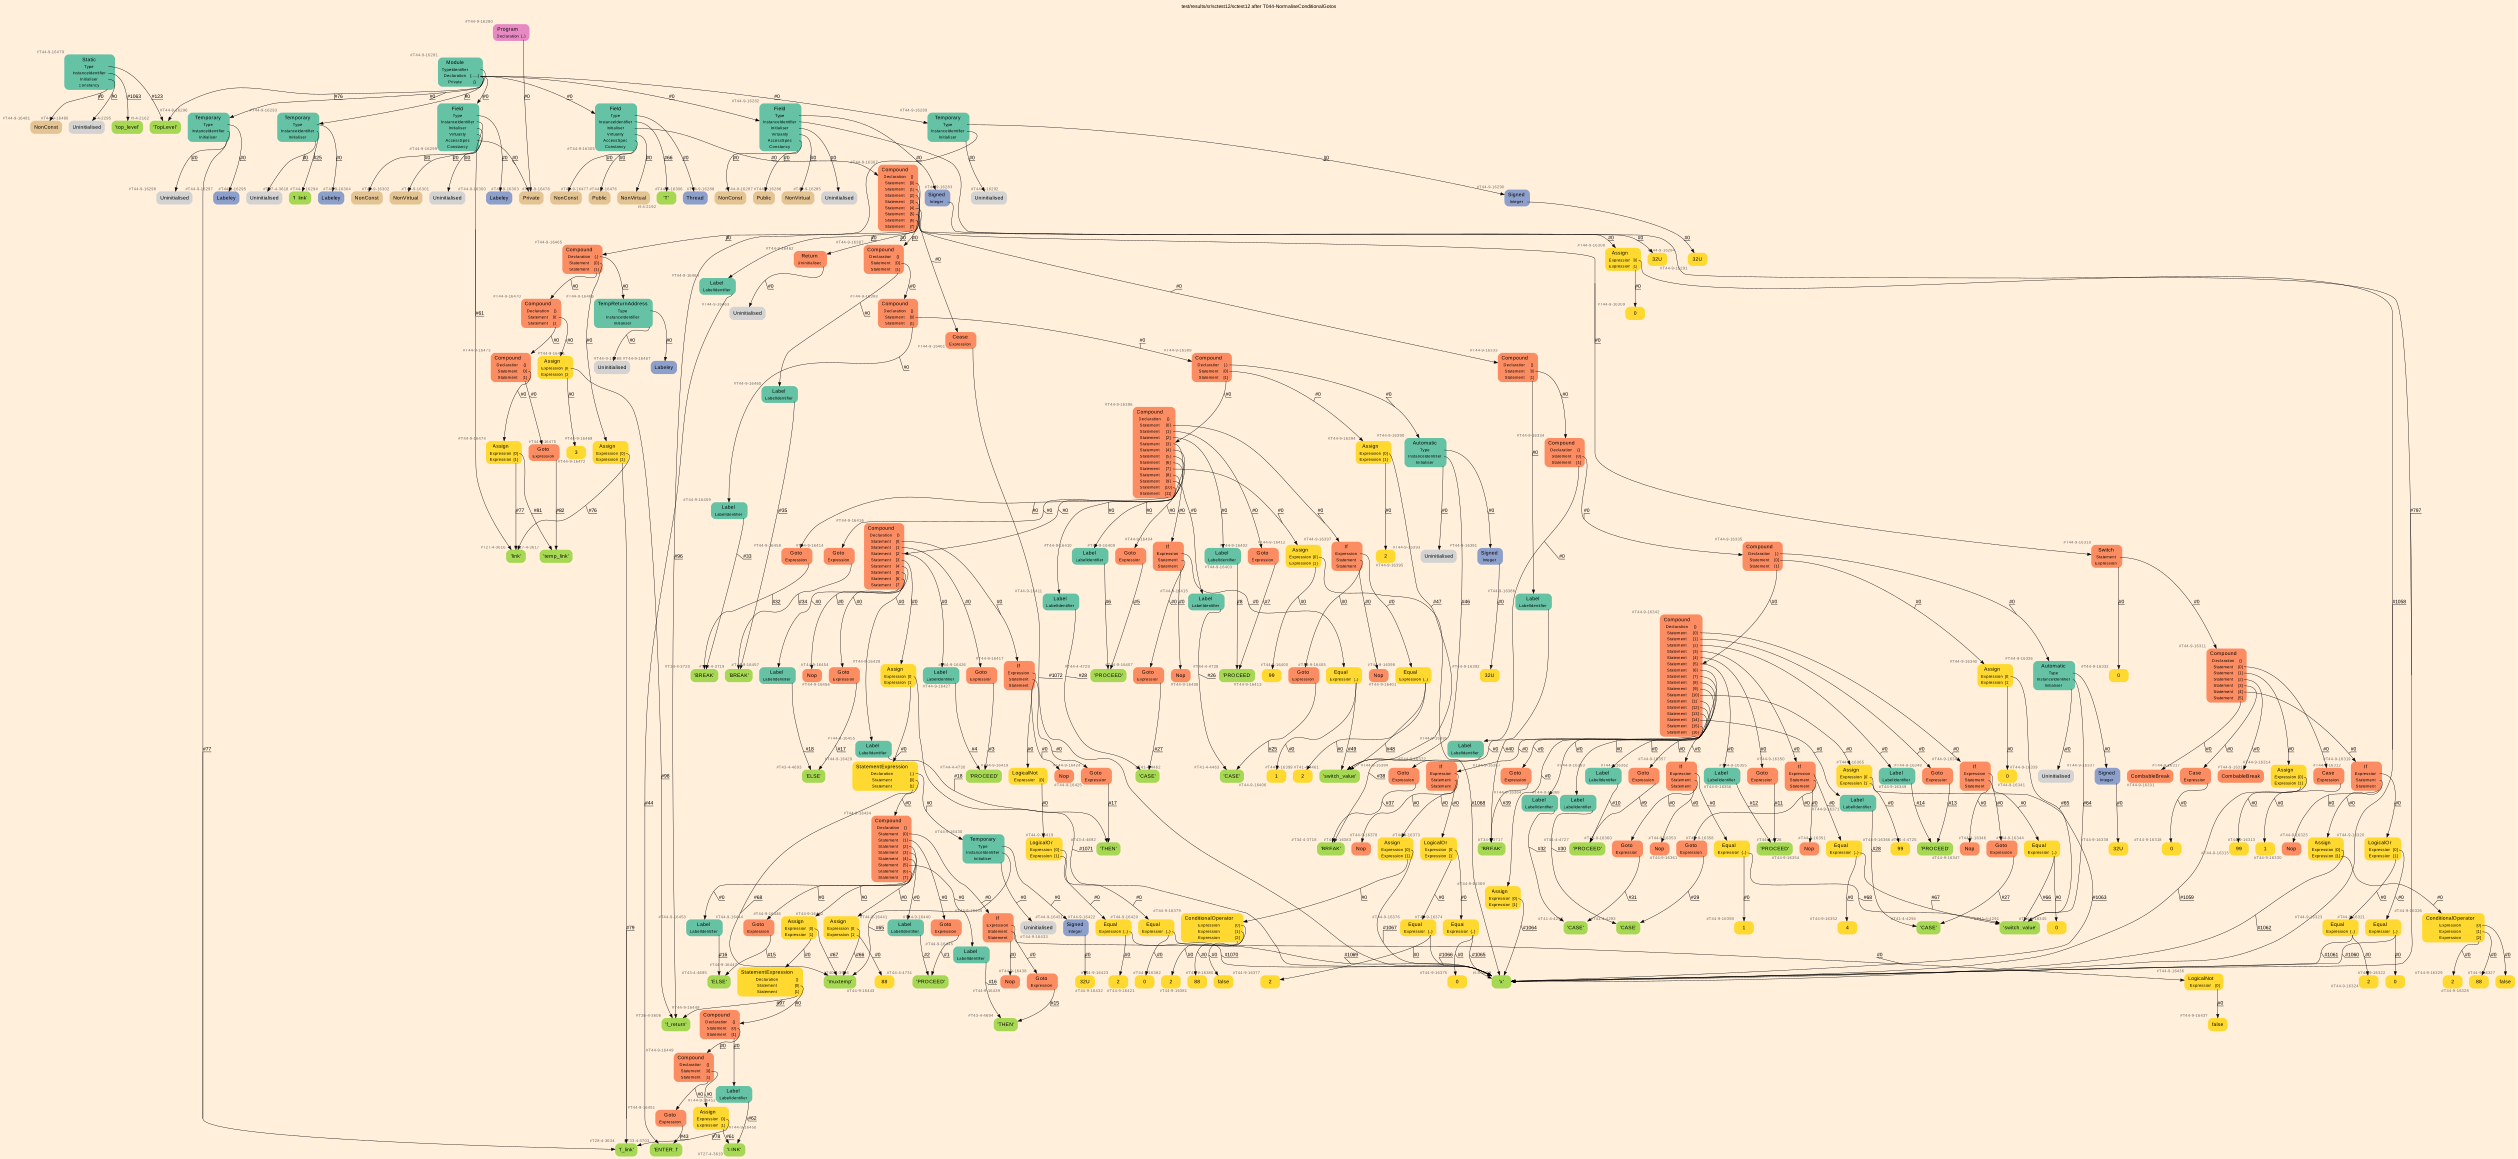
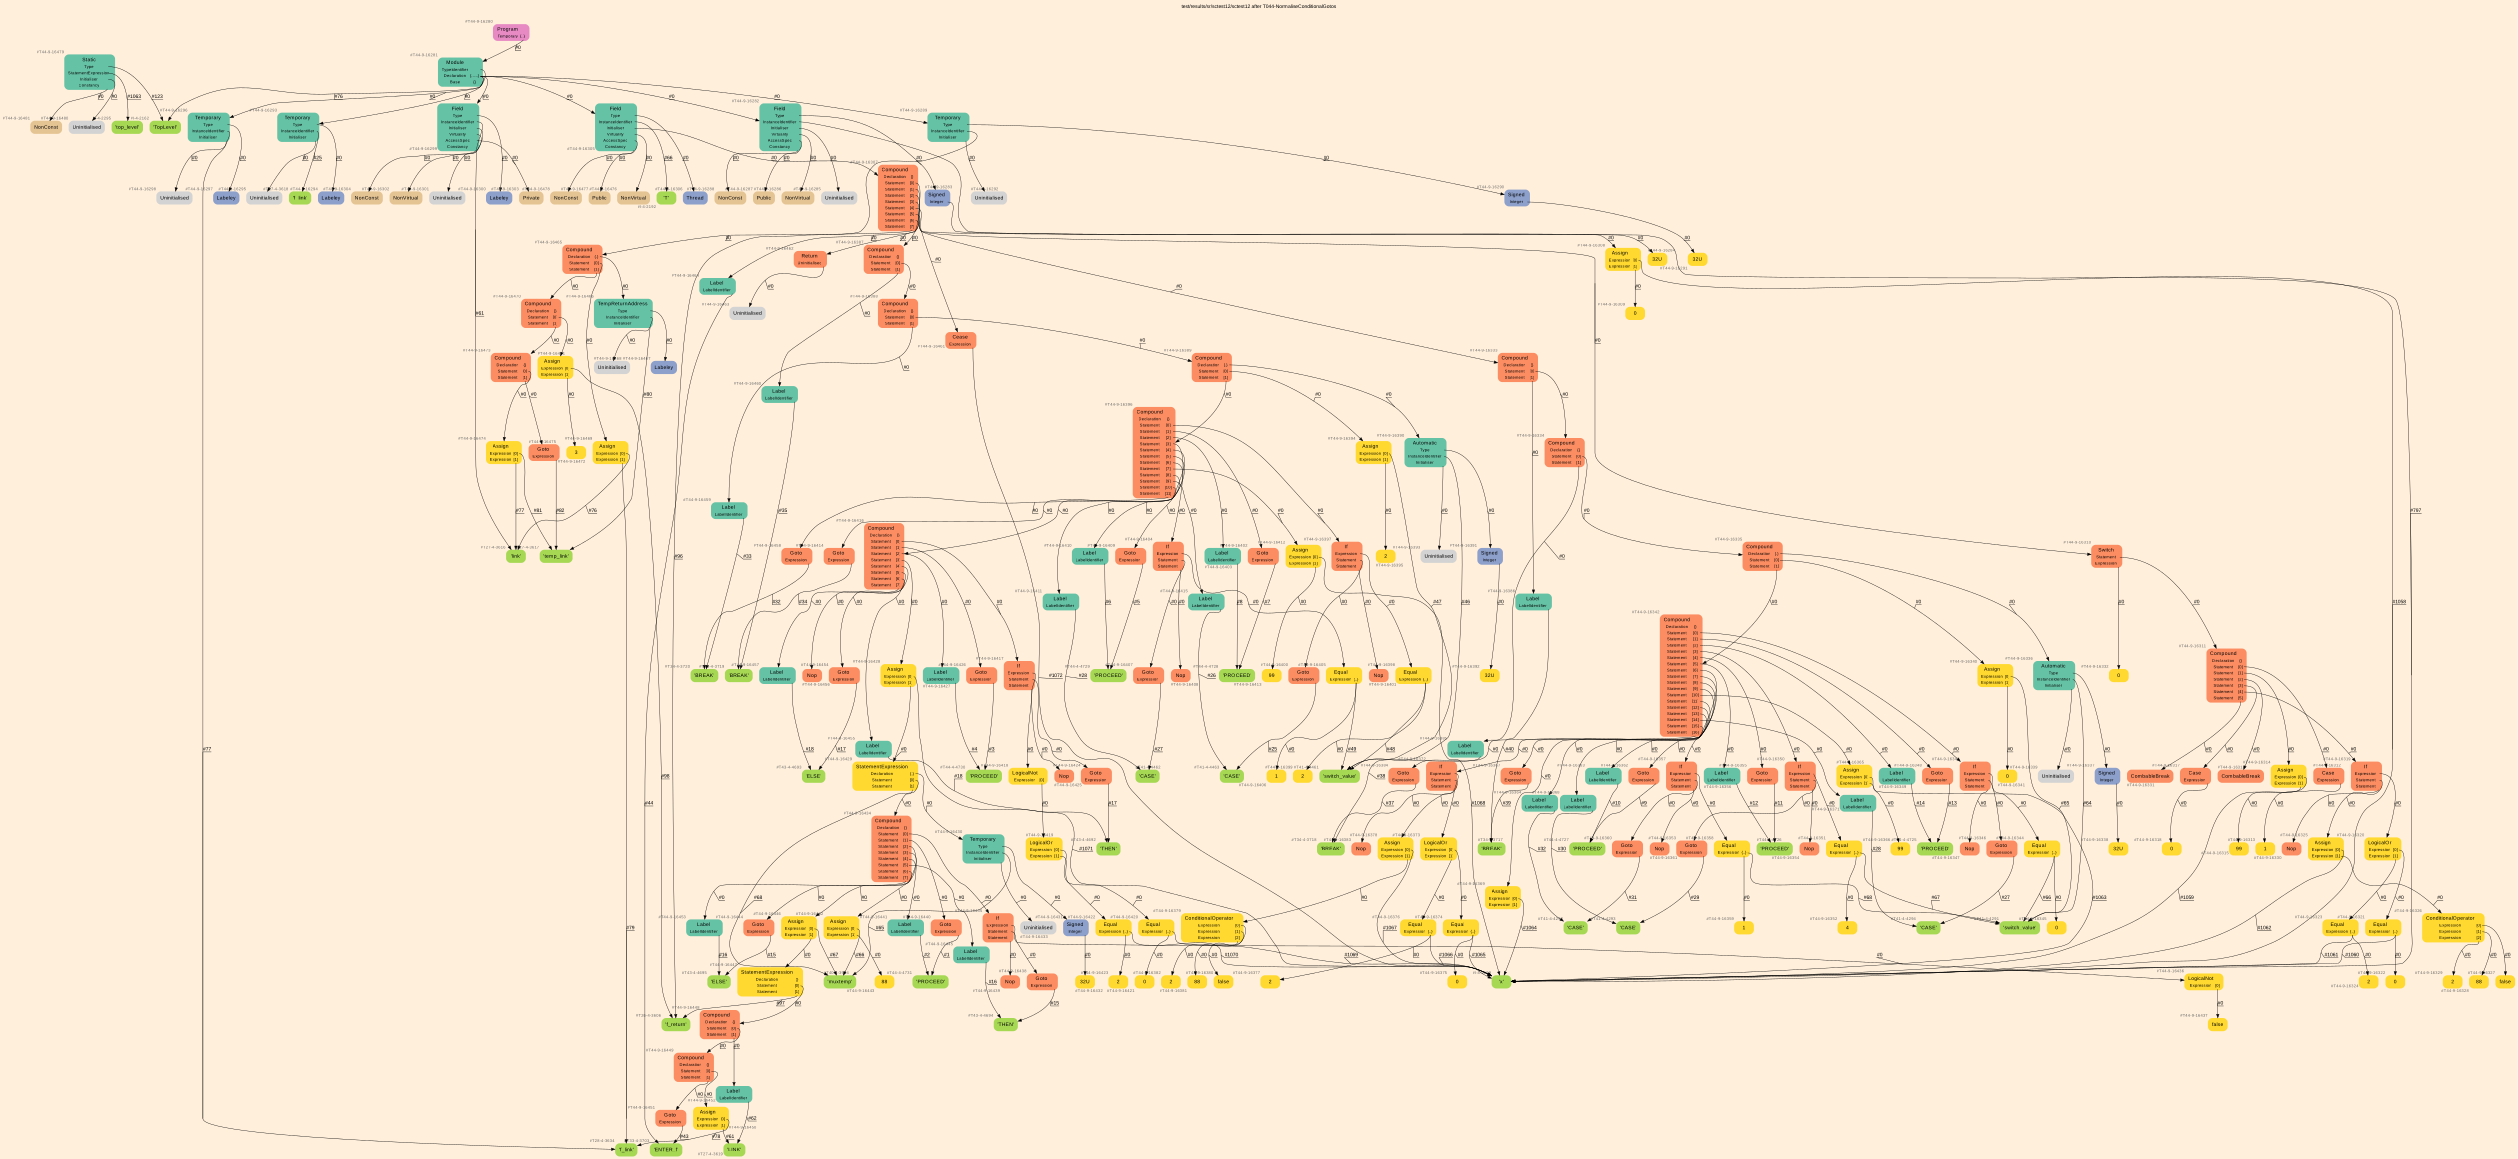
(508, 36) -> (508, 36)
(89, 73) -> (89, 73)
(455, 82) -> (455, 82)
(525, 114) -> (505, 51)
none -> (638, 446)
